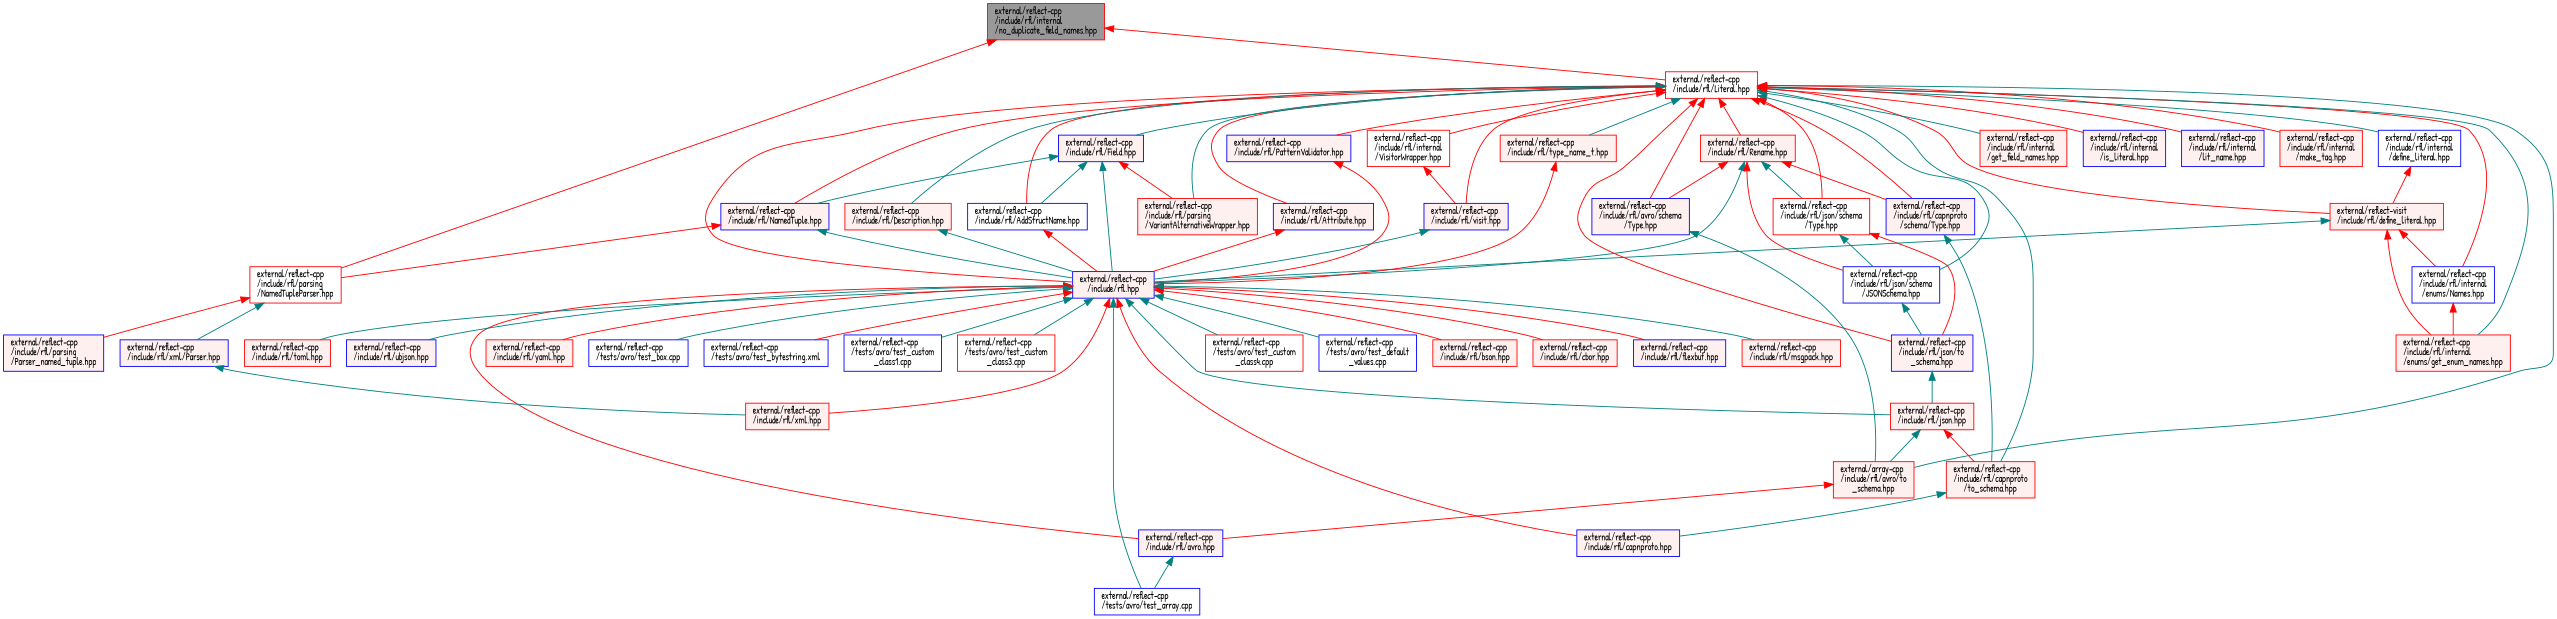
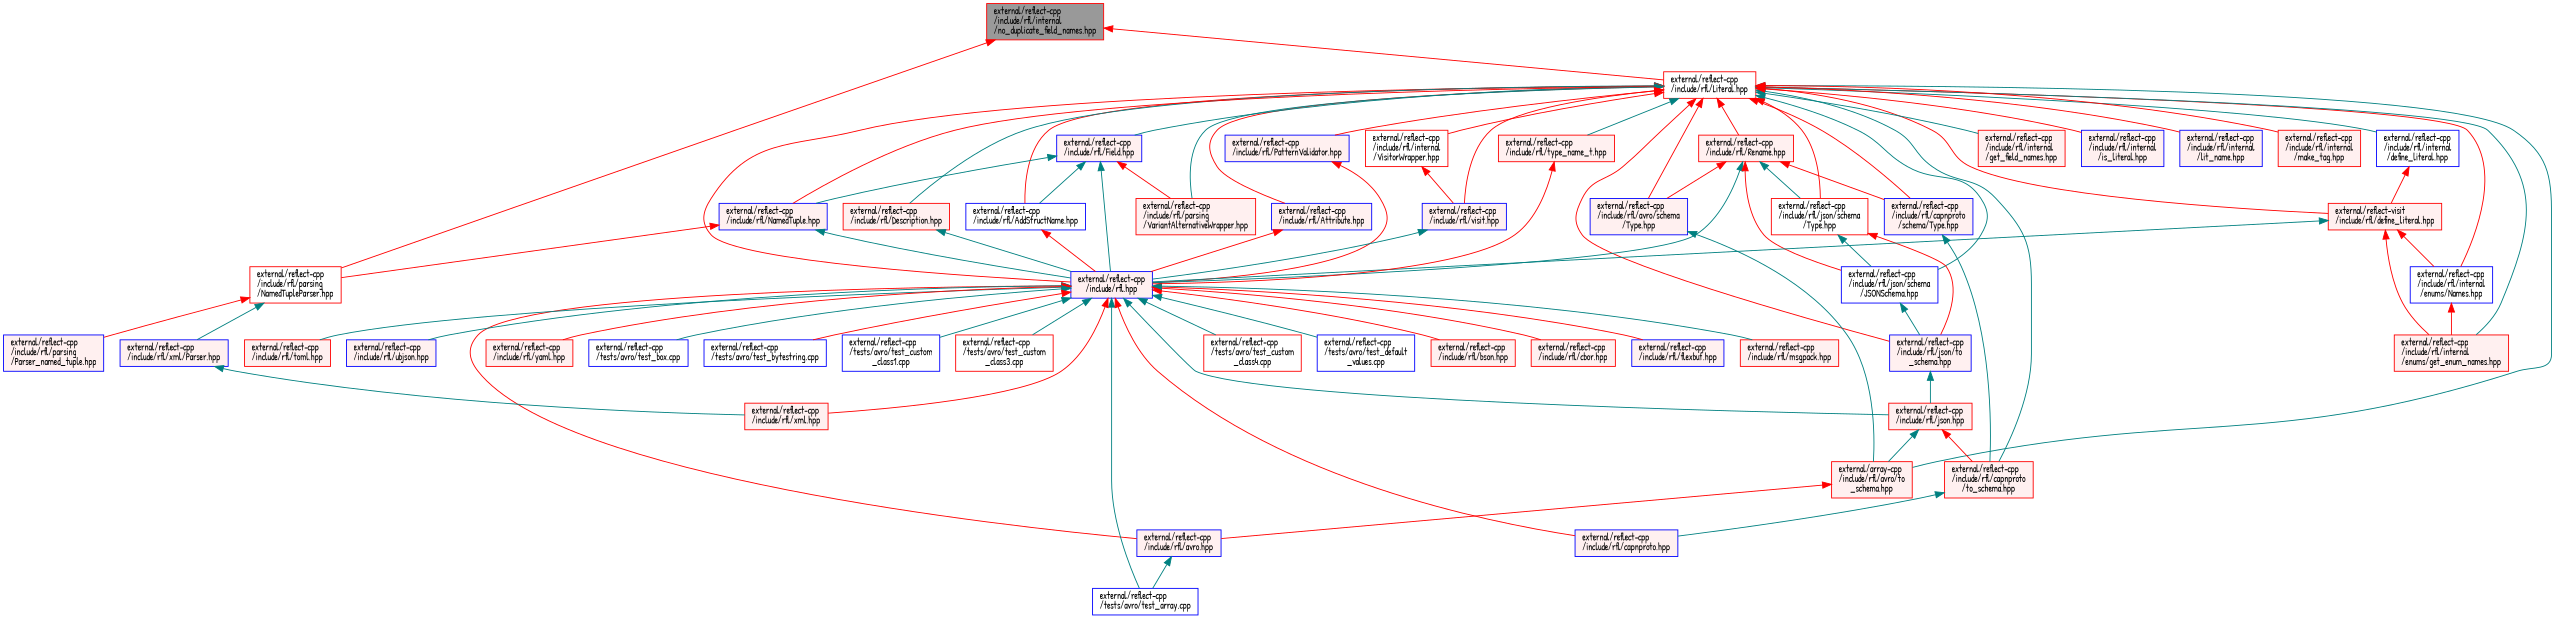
(766, 353) -> (765, 353)
